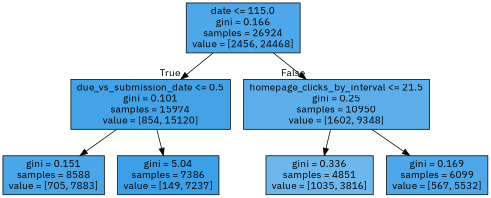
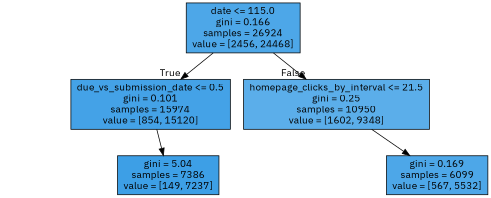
(54, 175) -> none
(320, 175) -> none
